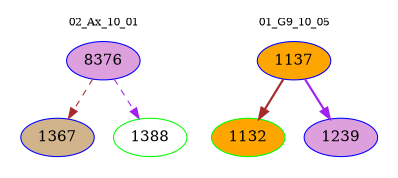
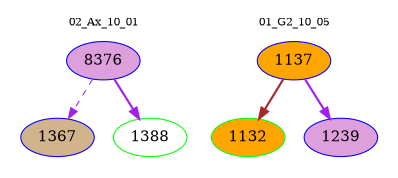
(295, 23) -> (295, 23)
(83, 94) -> (83, 94)
(124, 94) -> (124, 94)
